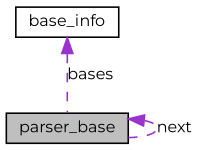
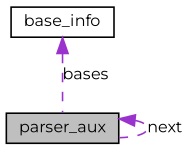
(67, 128) -> (63, 128)
